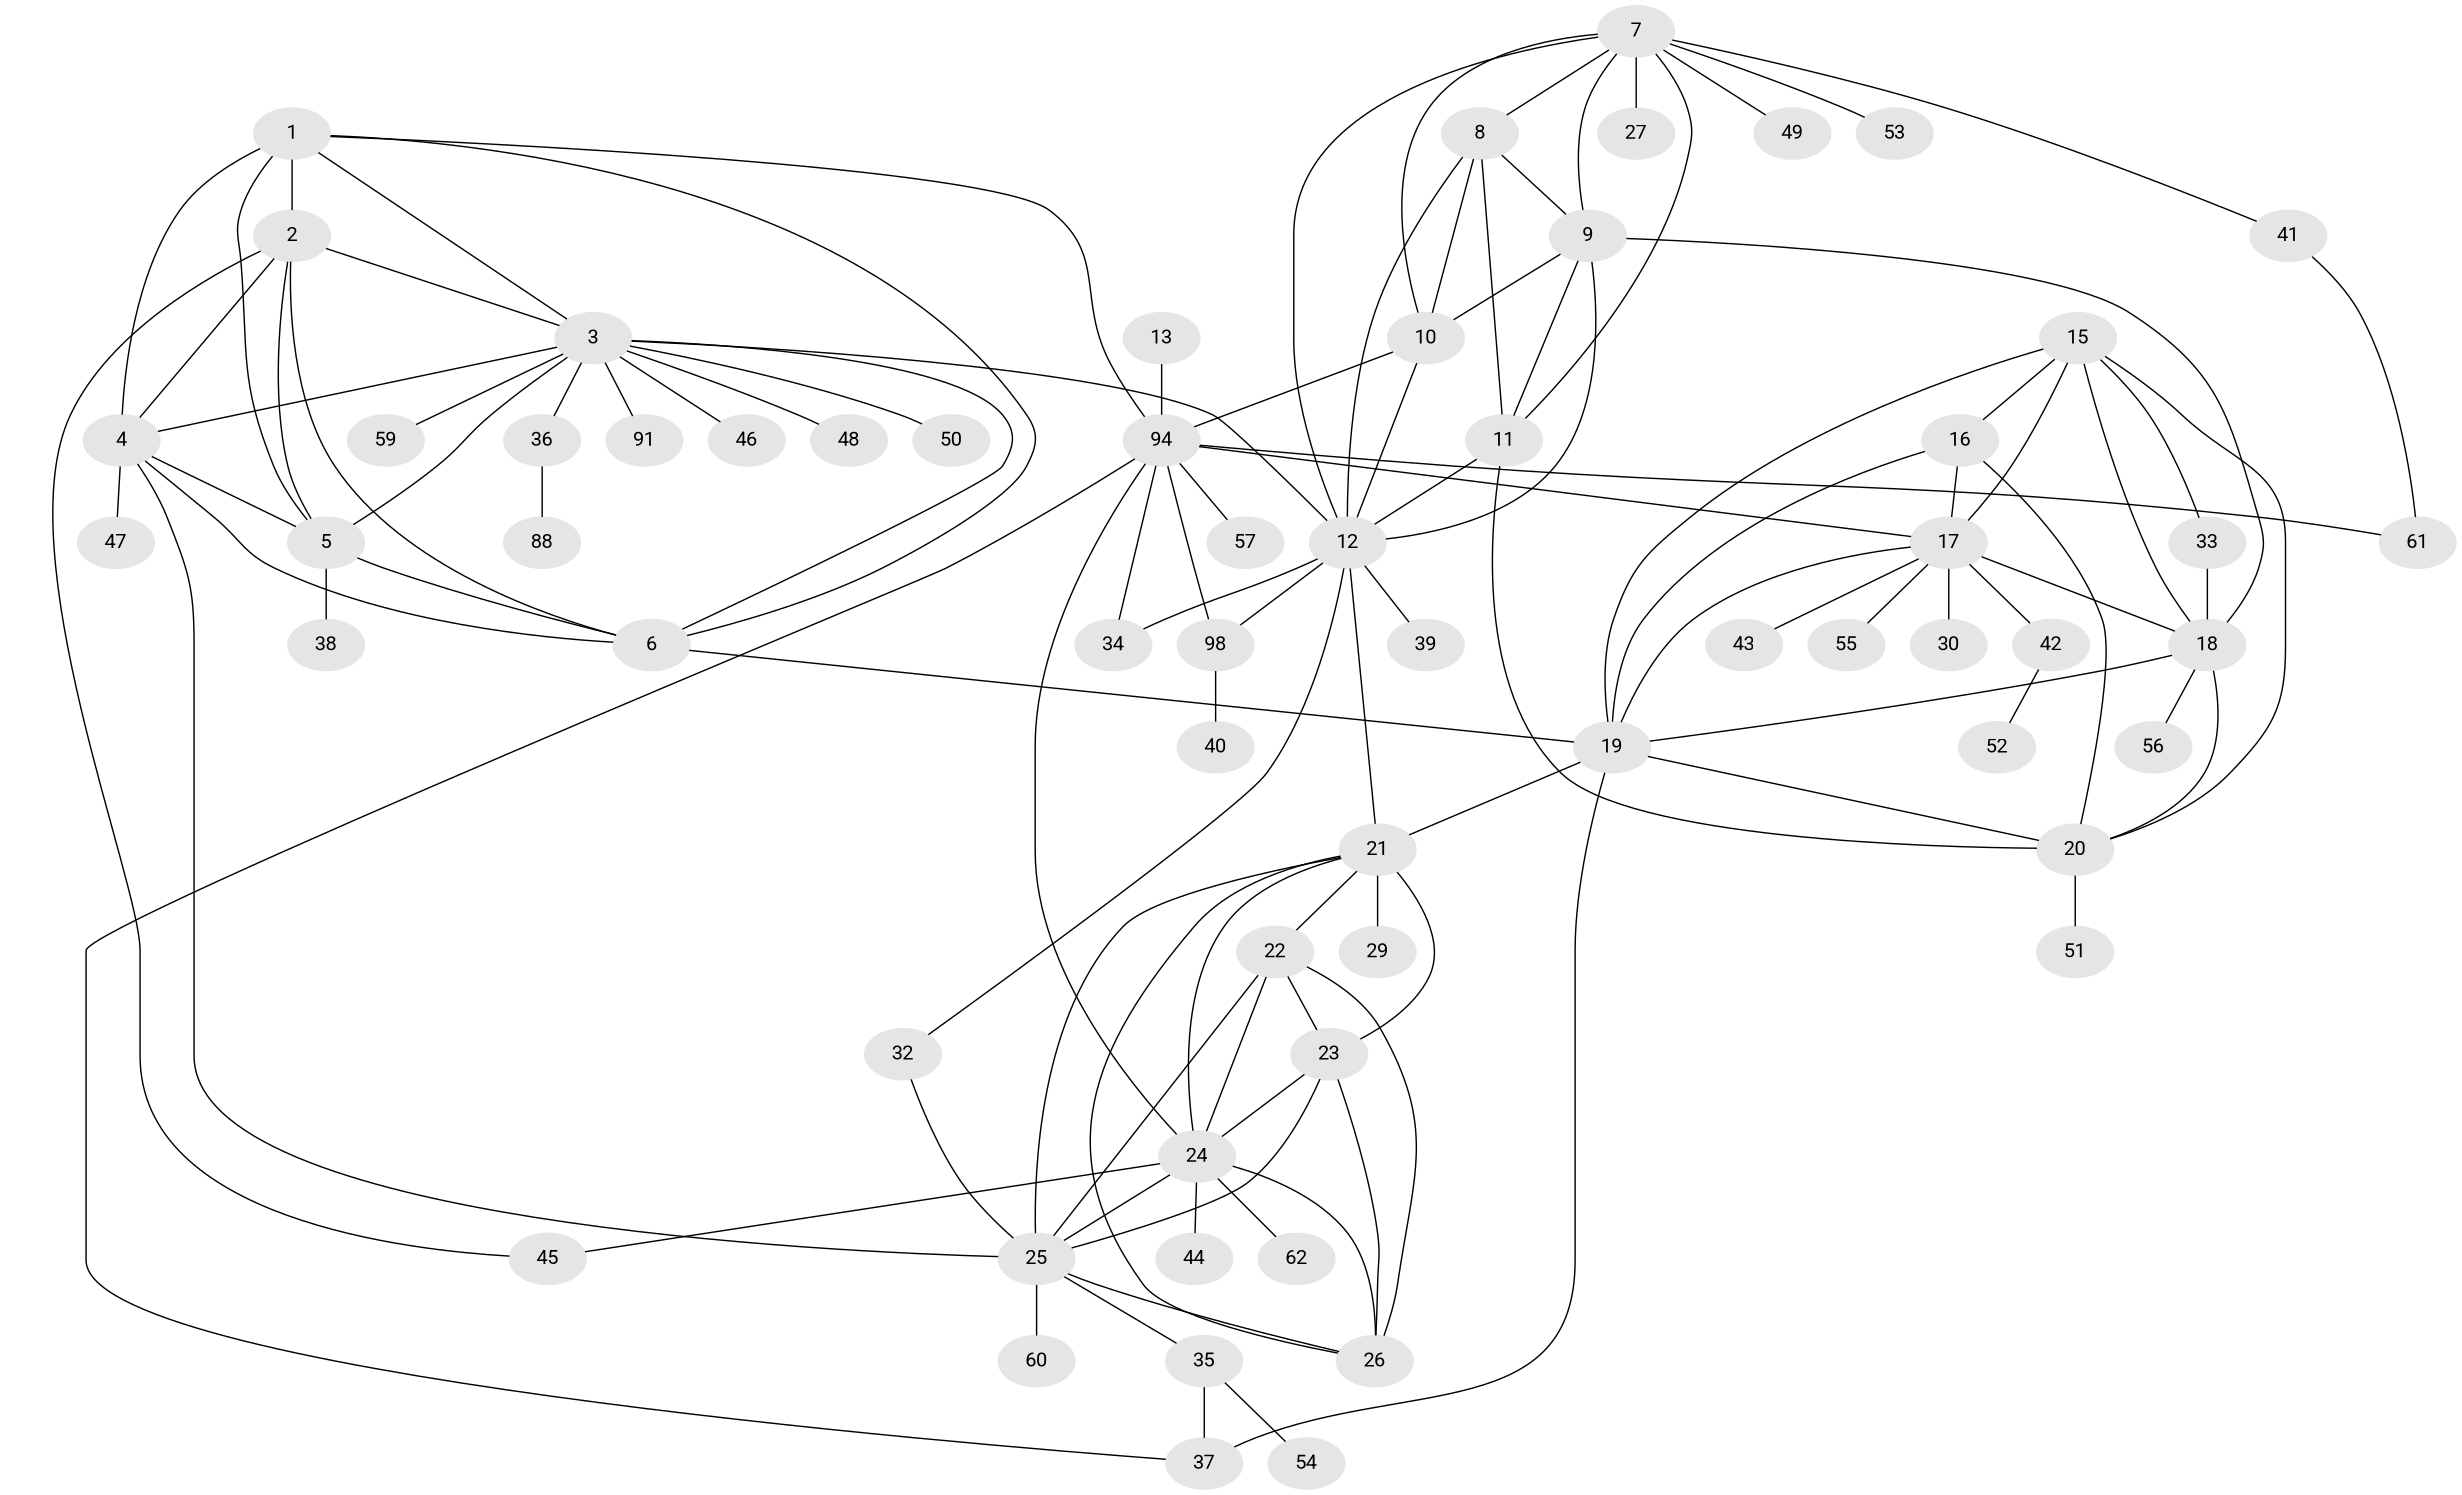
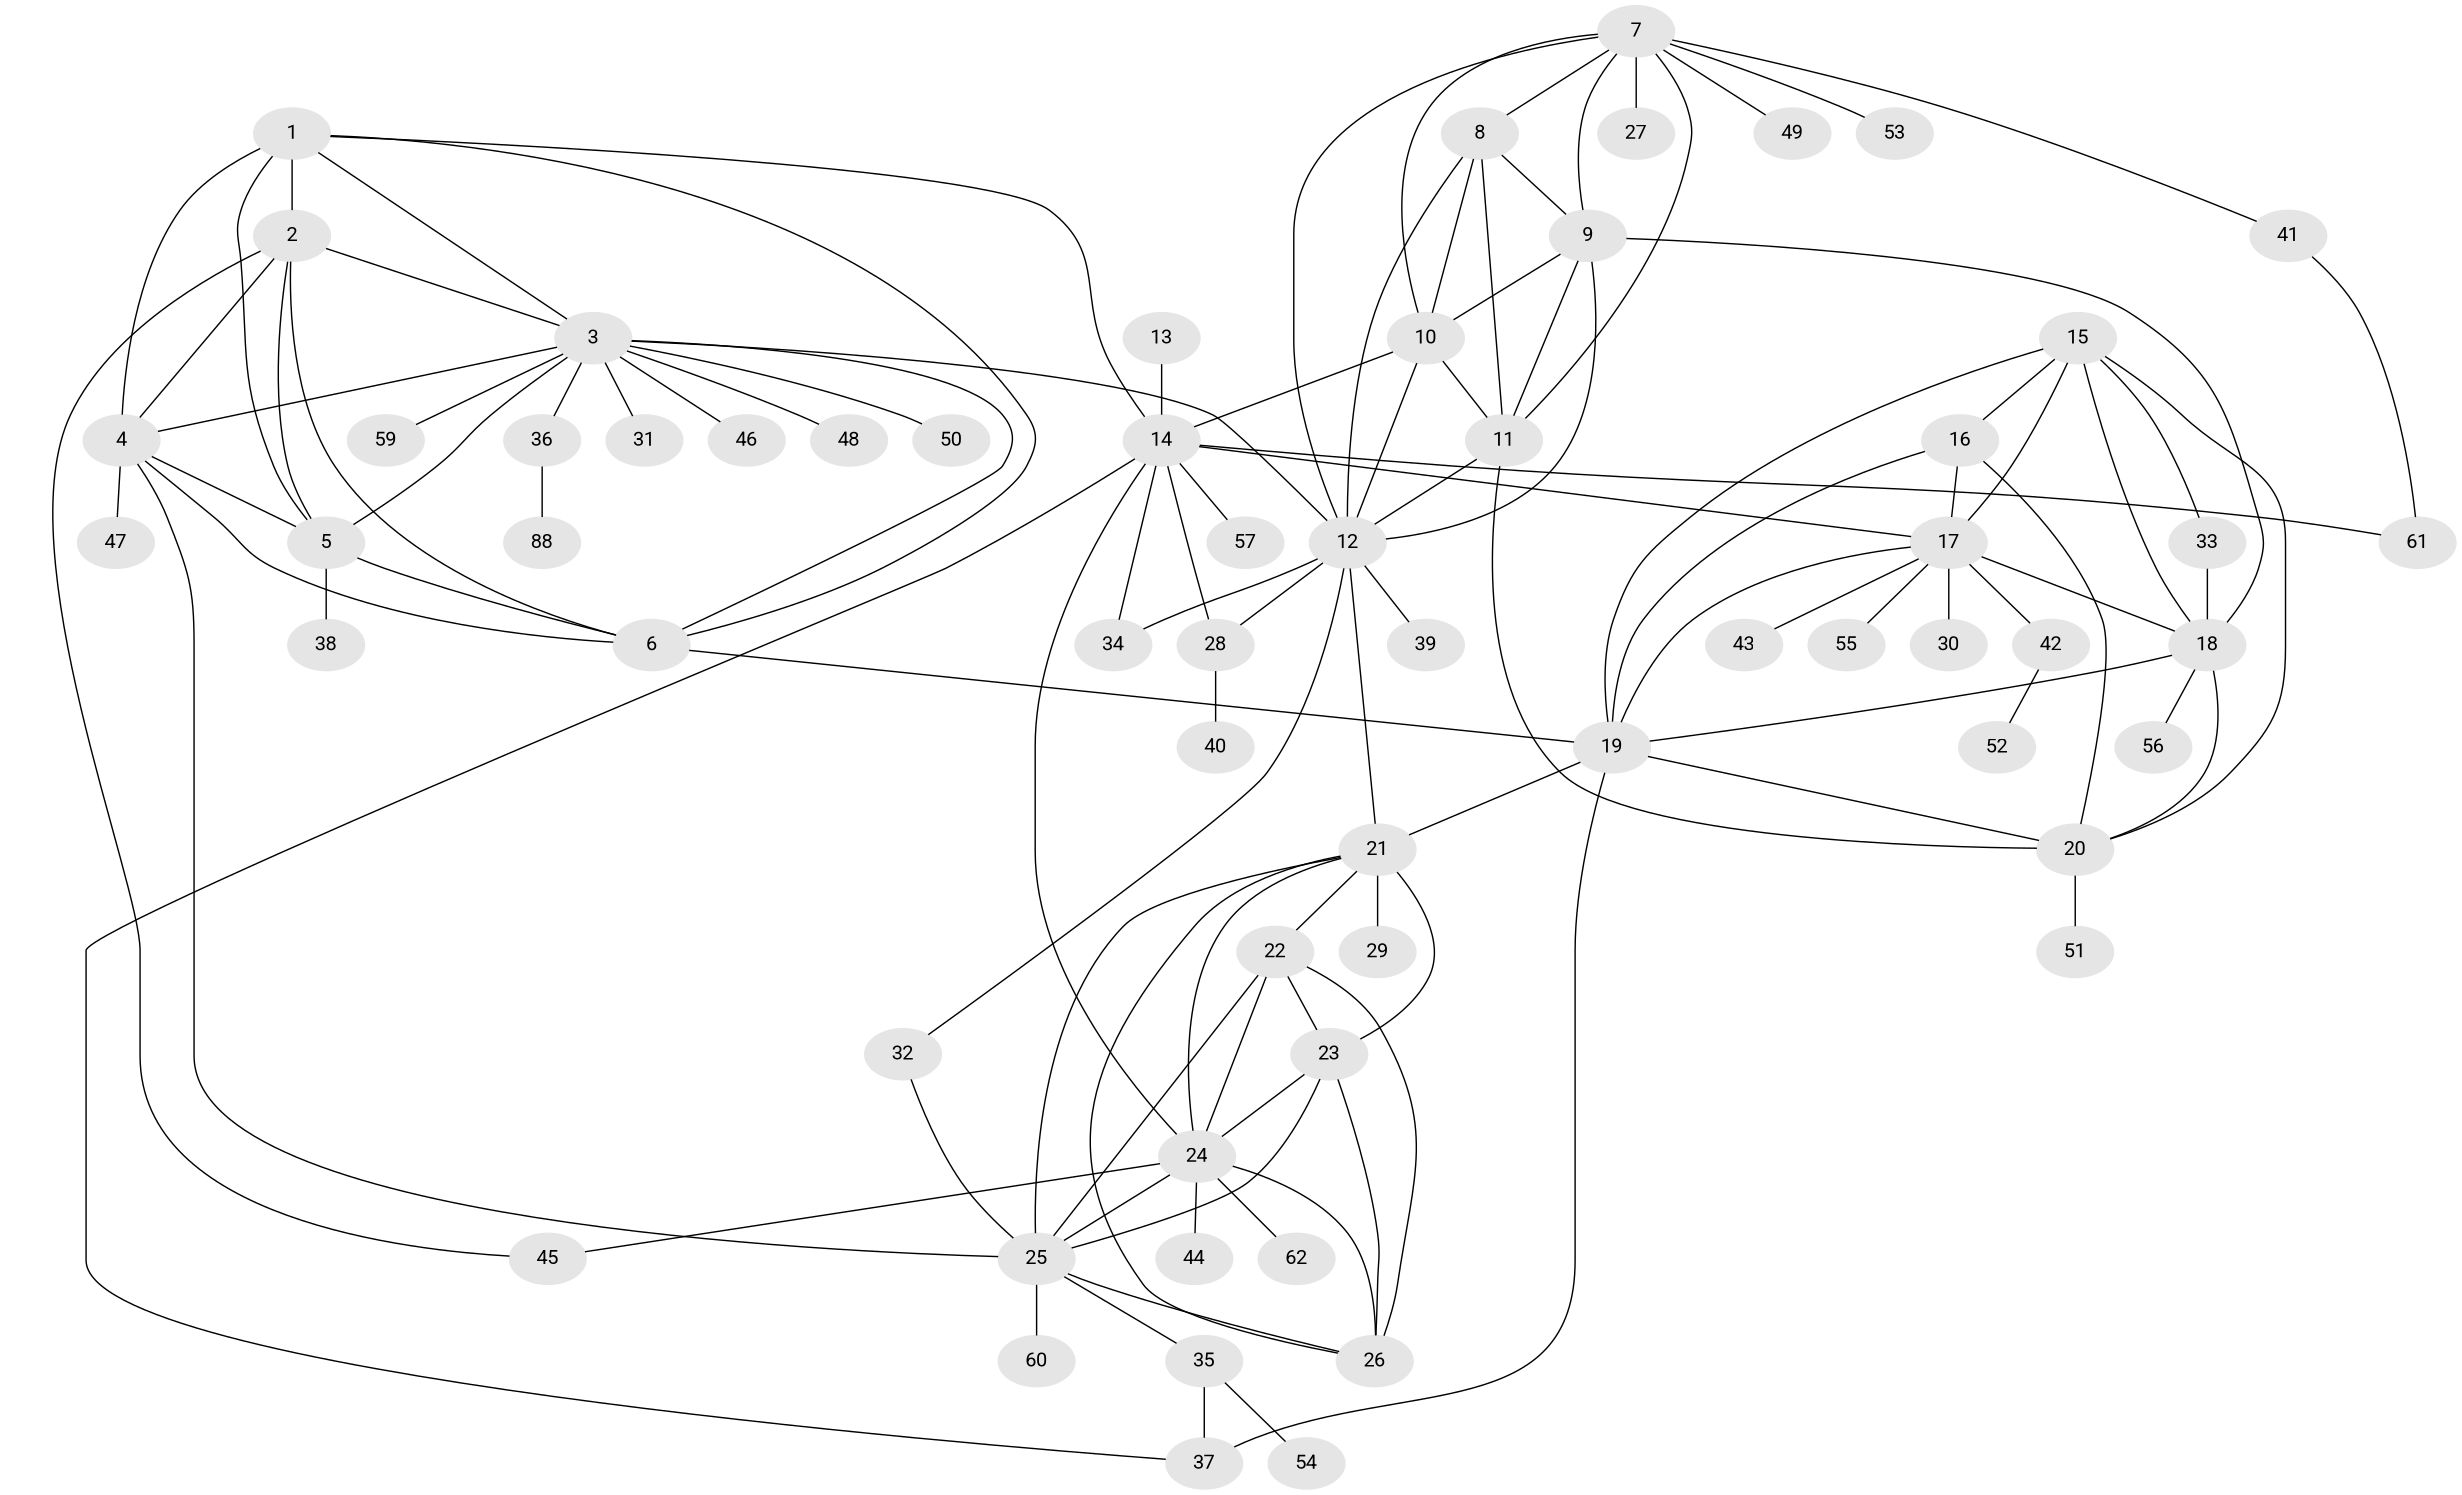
none -> (1465, 389)
(644, 440) -> (644, 440)
(1162, 440) -> (1162, 440)
(1216, 645) -> (1216, 645)
